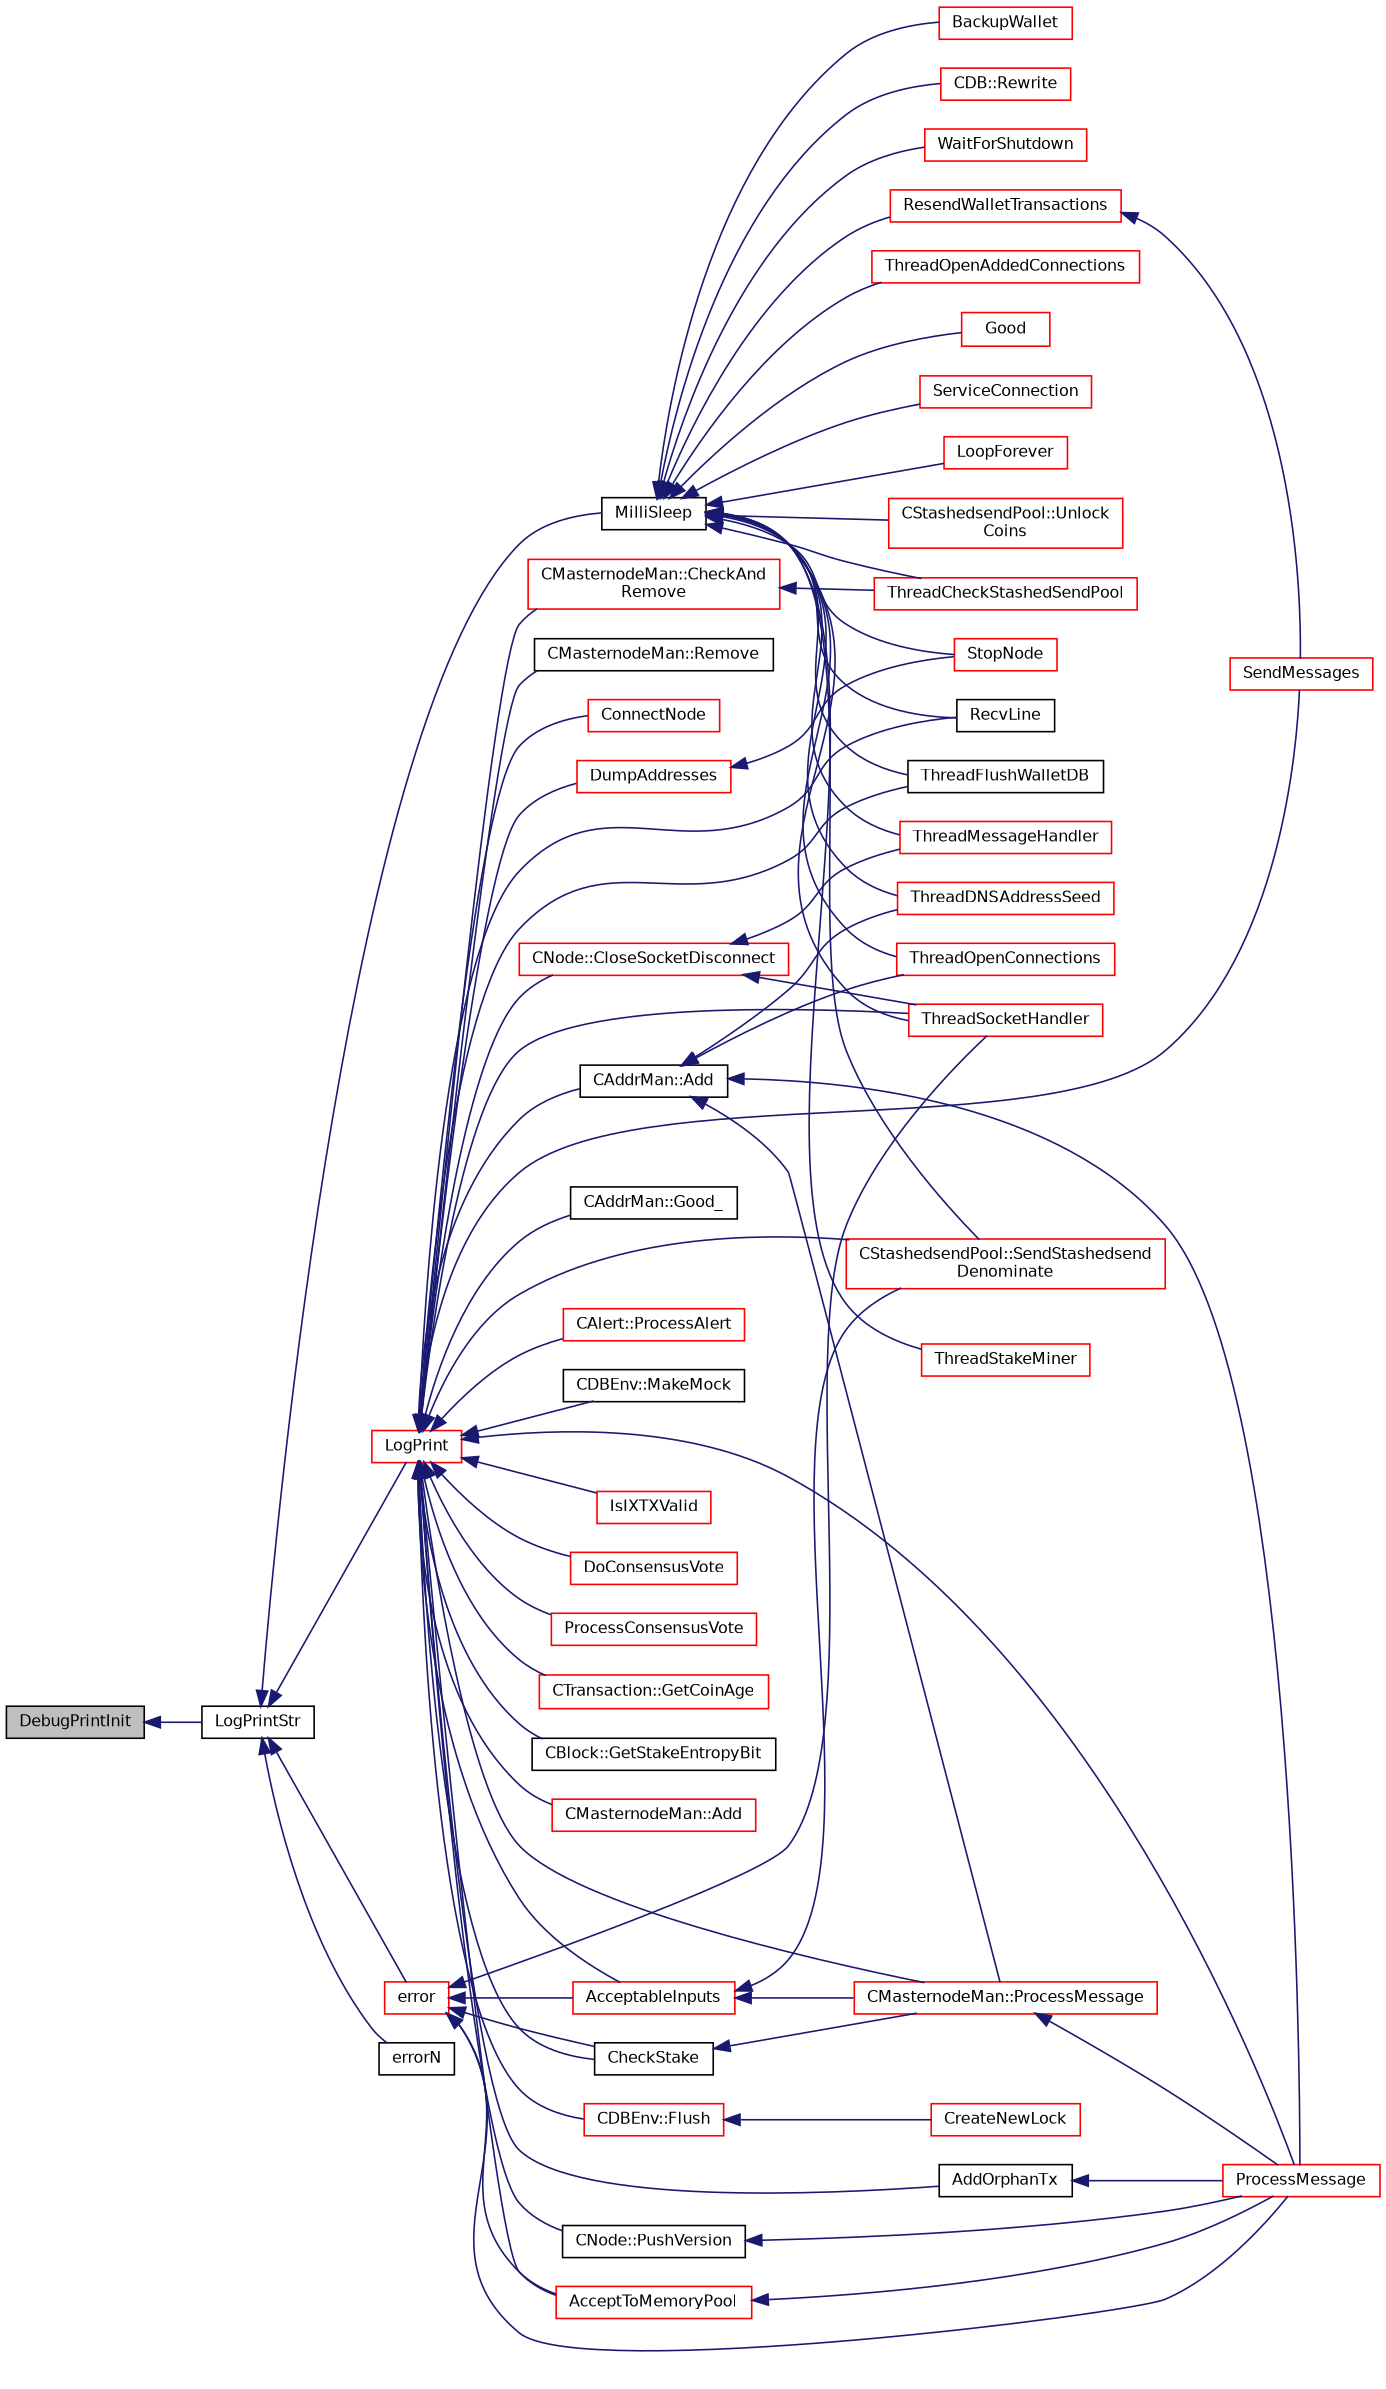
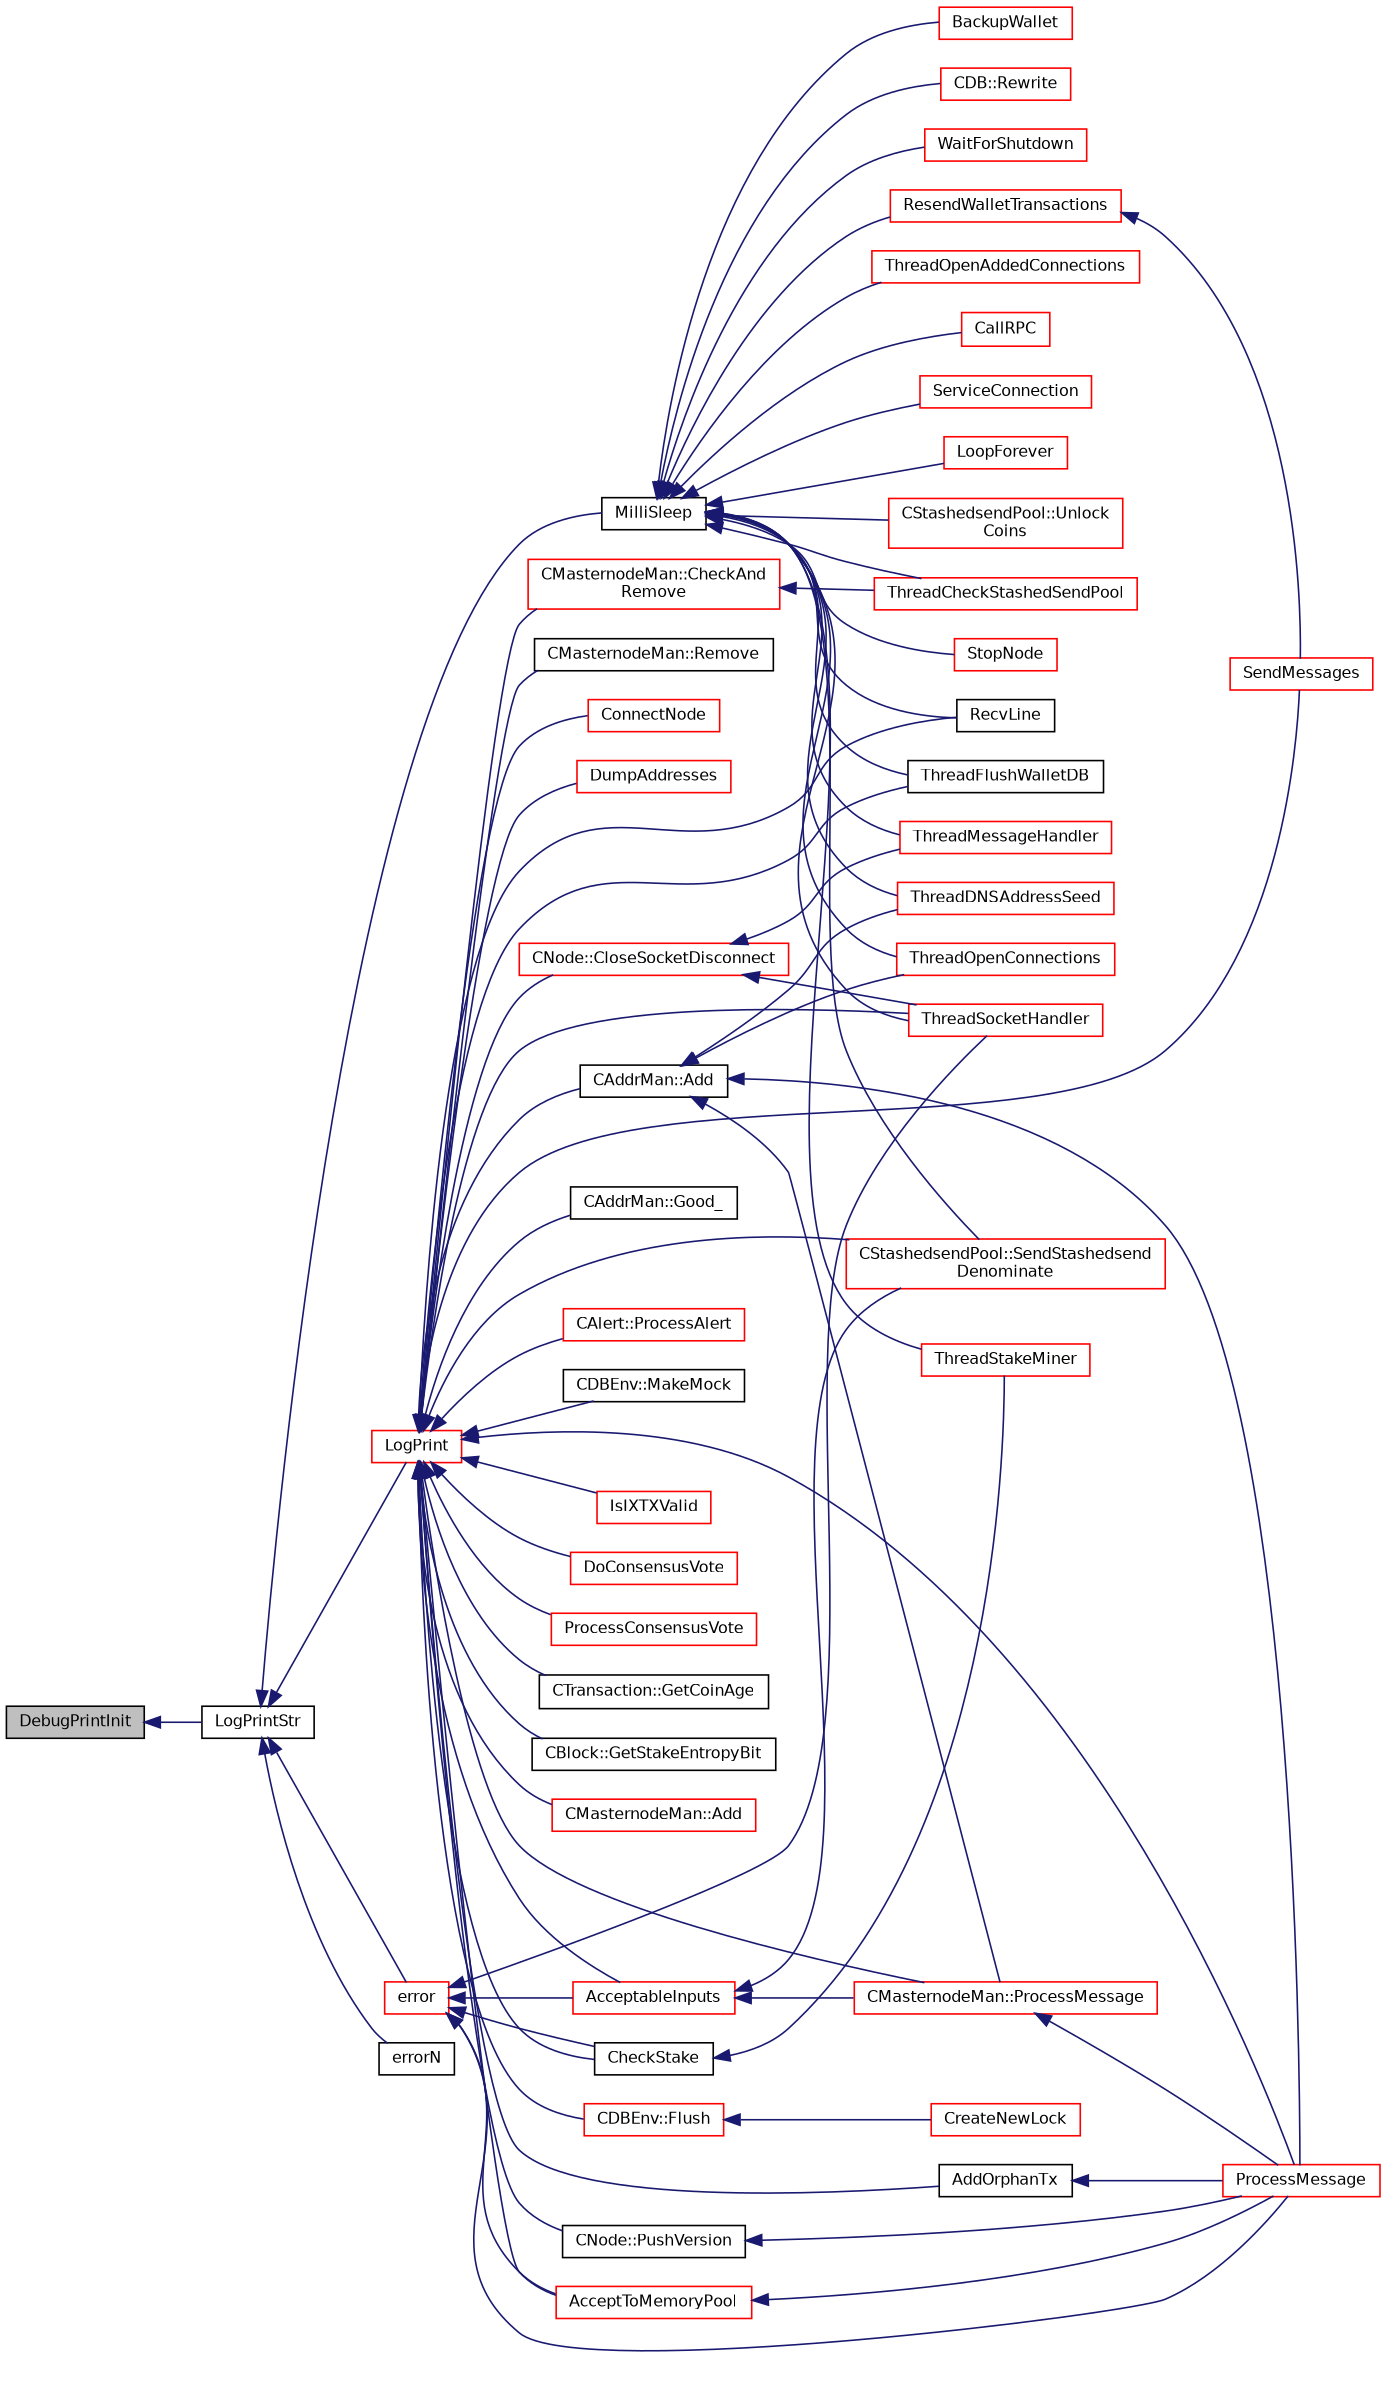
(1006, 329) -> (1006, 329)
(860, 679) -> none
(654, 1692) -> (654, 1692)
(823, 2029) -> (953, 1737)
